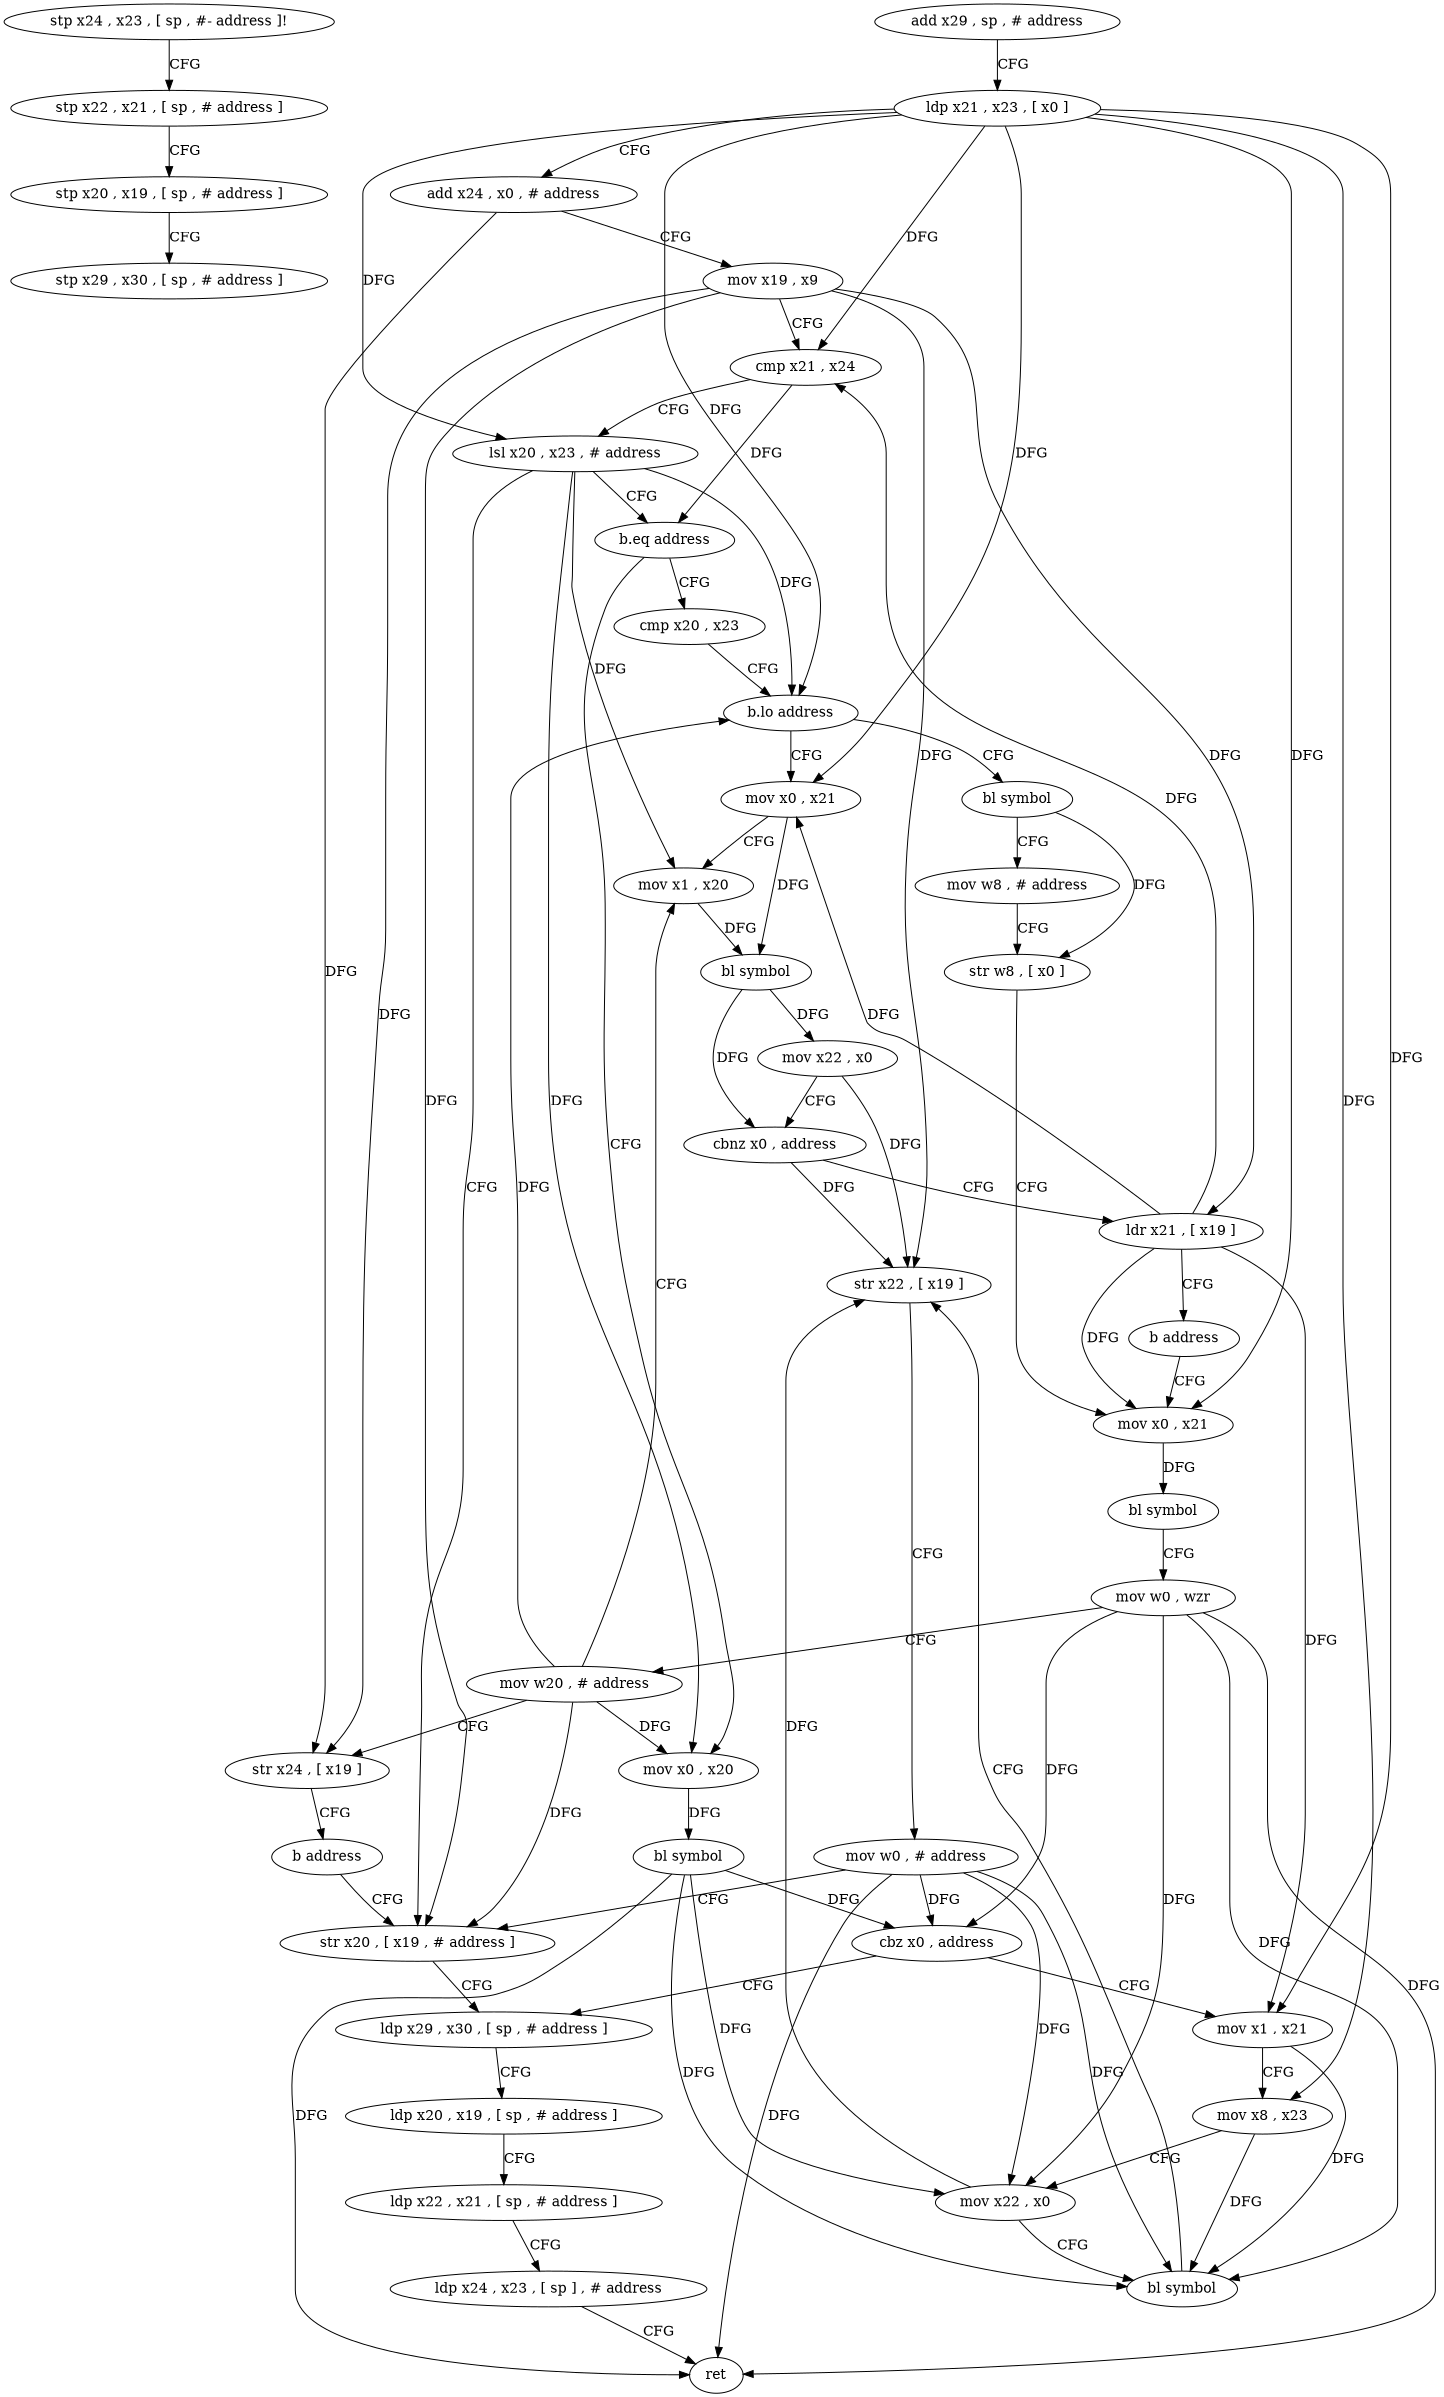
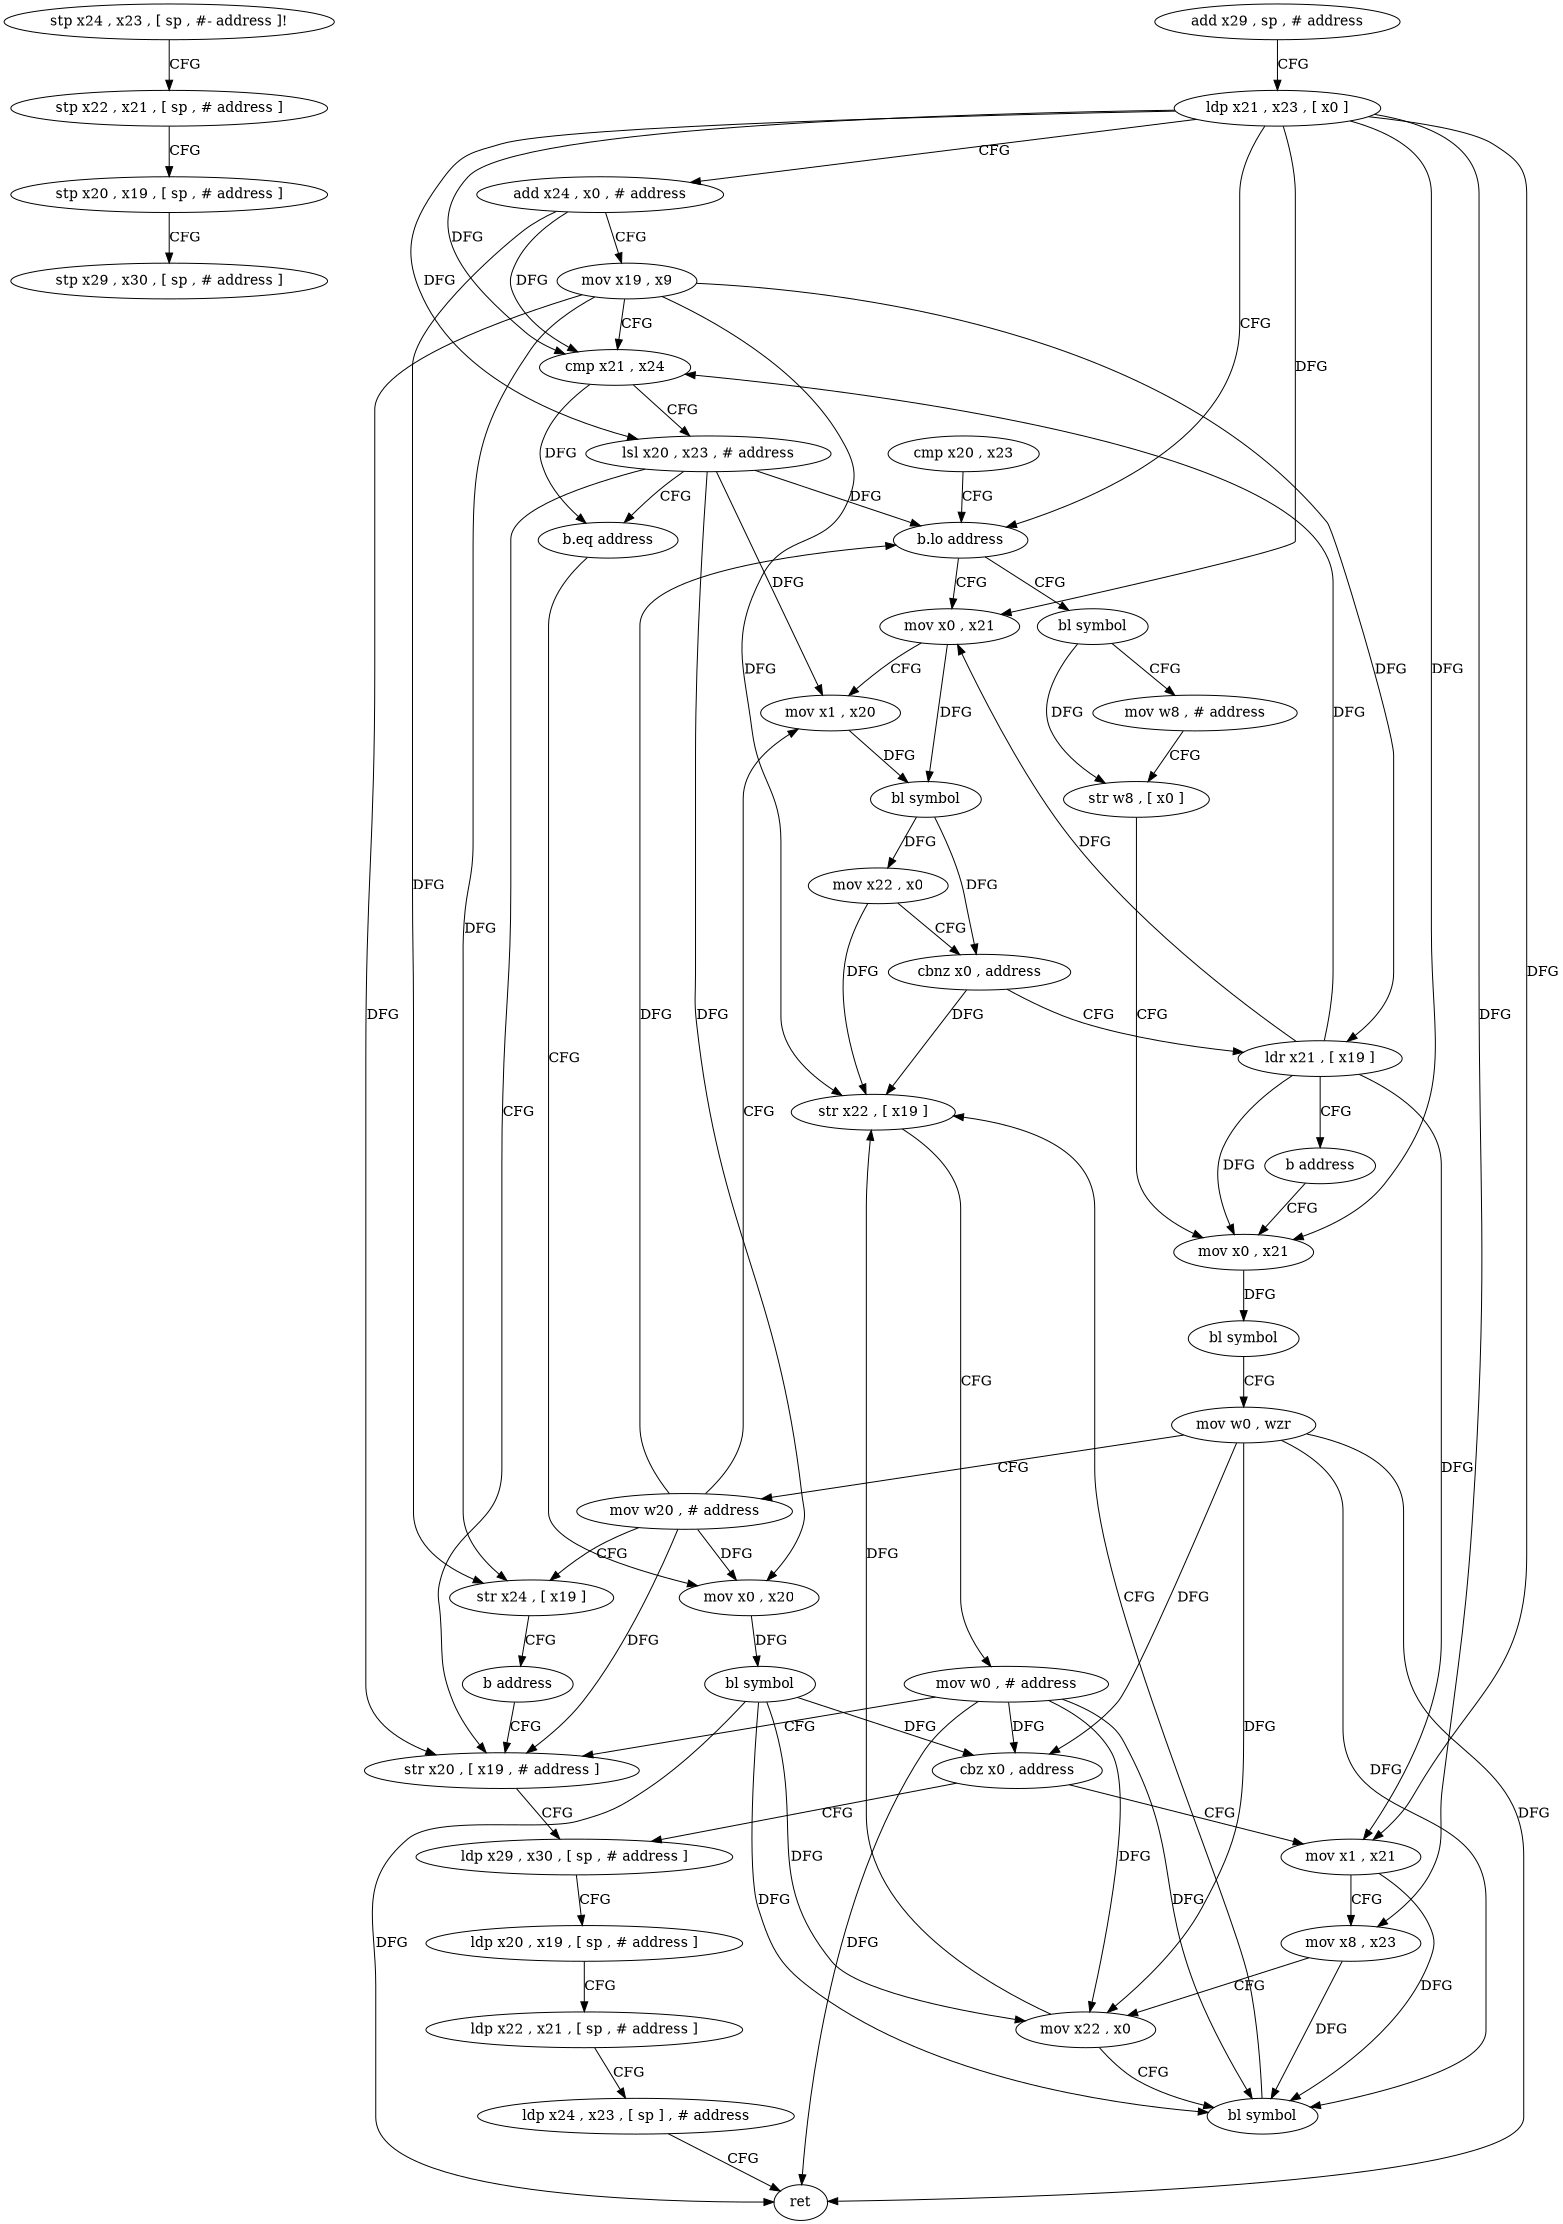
none -> (510, 281)
(726, 411) -> (1256, 324)
(676, 579) -> none
